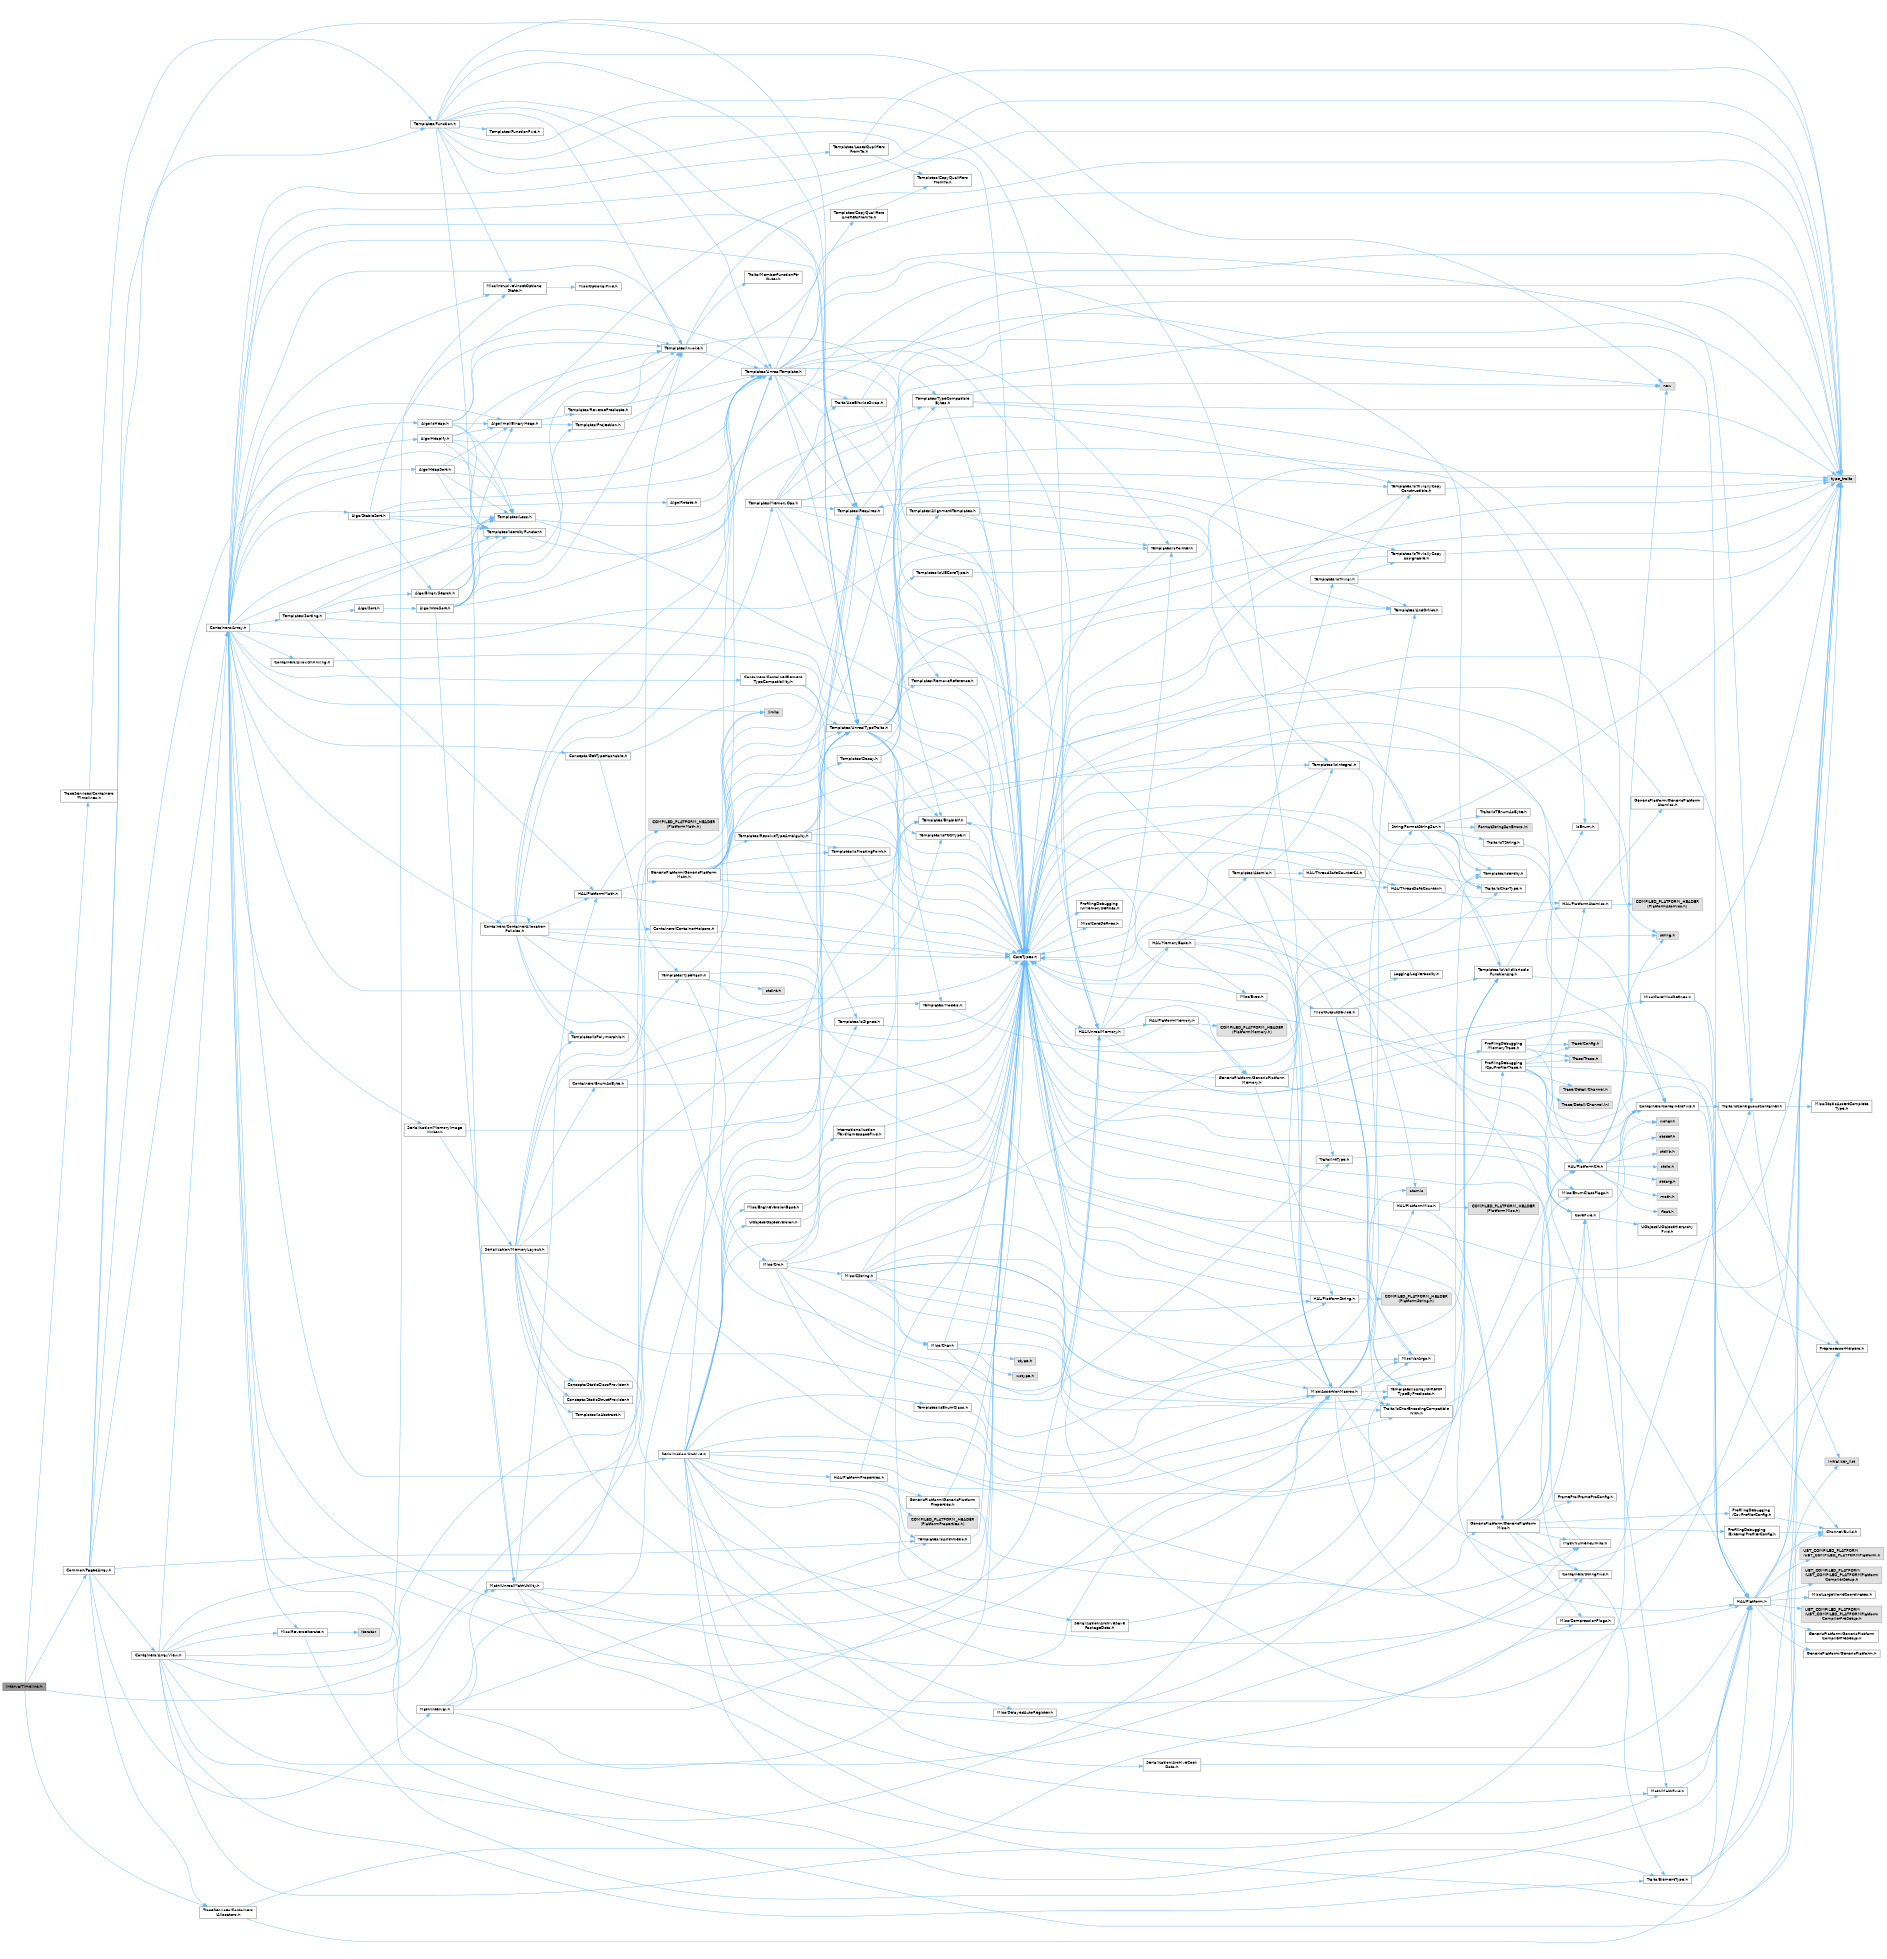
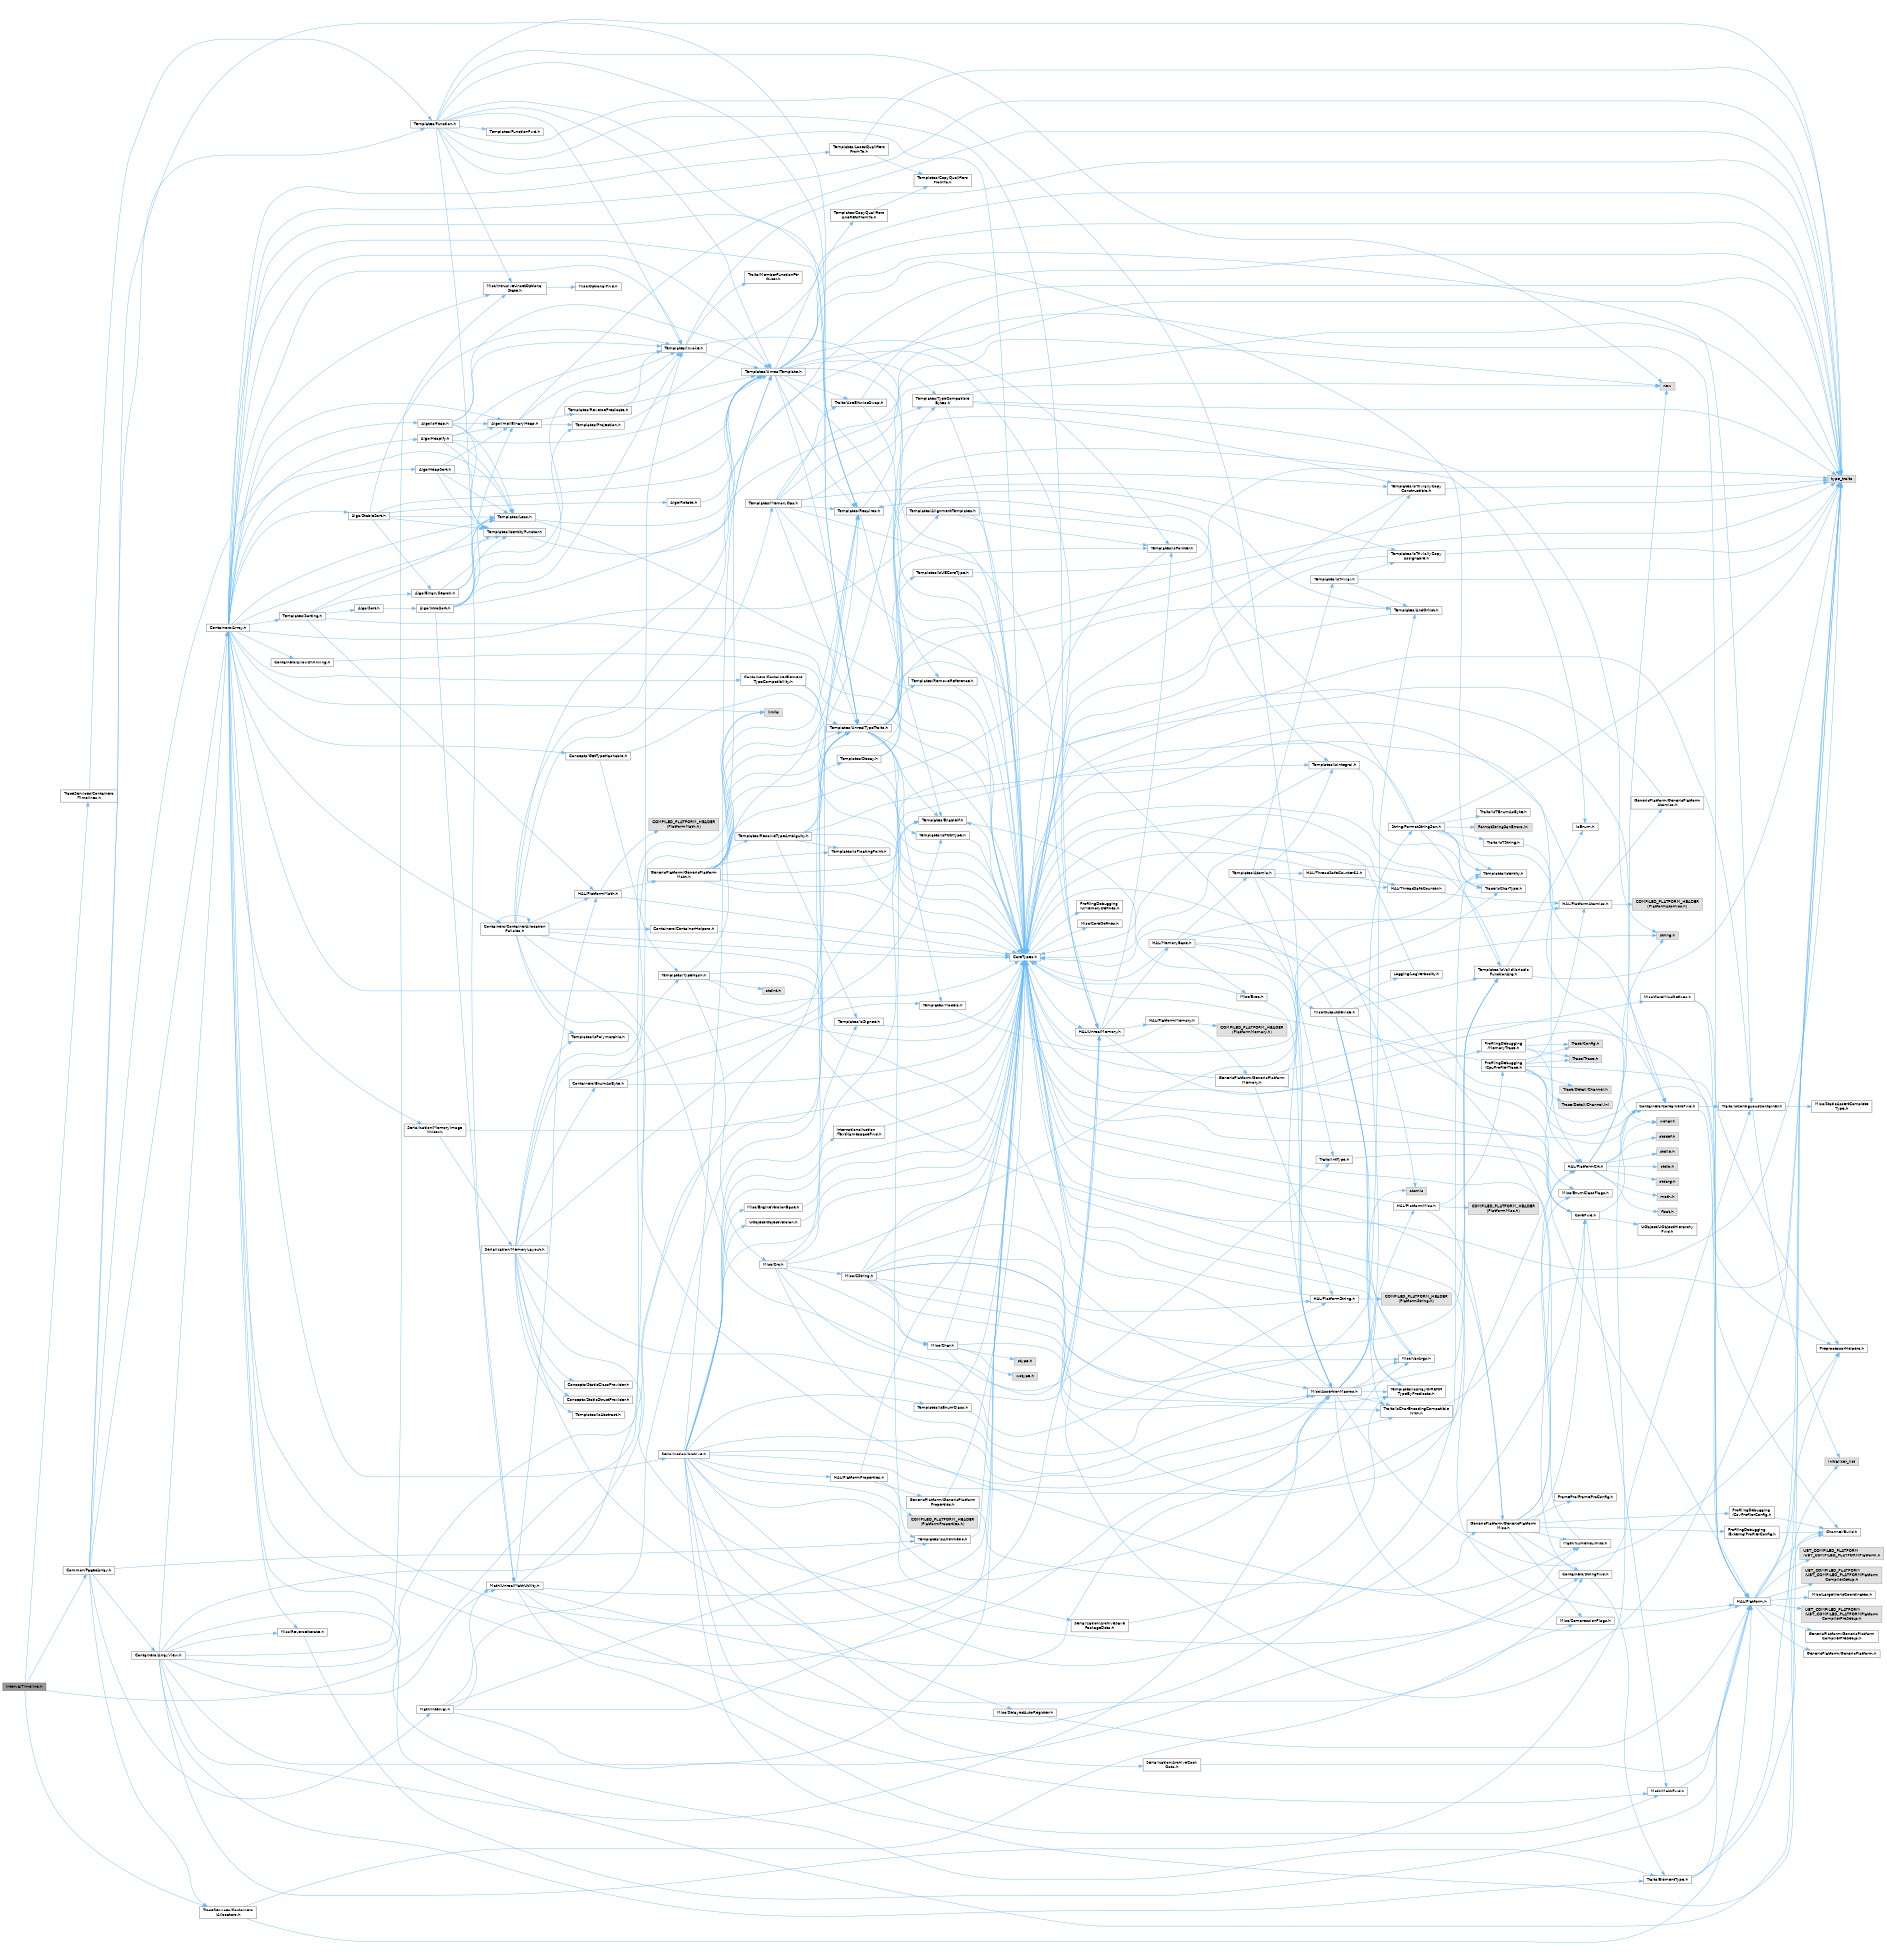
none -> (1365, 224)
none -> (372, 256)
(1503, 889) -> (1503, 889)
(1191, 1009) -> none
(369, 1632) -> none
